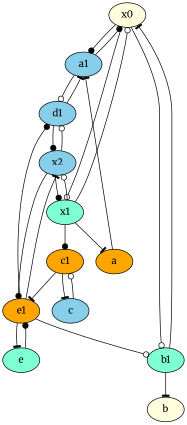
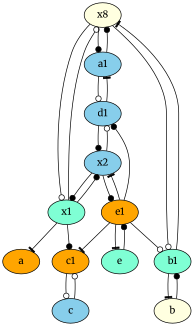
(127, 15) -> (103, 15)
(99, 165) -> none
(66, 189) -> (86, 191)
(44, 285) -> (96, 236)
(63, 285) -> (66, 283)
none -> (177, 289)
